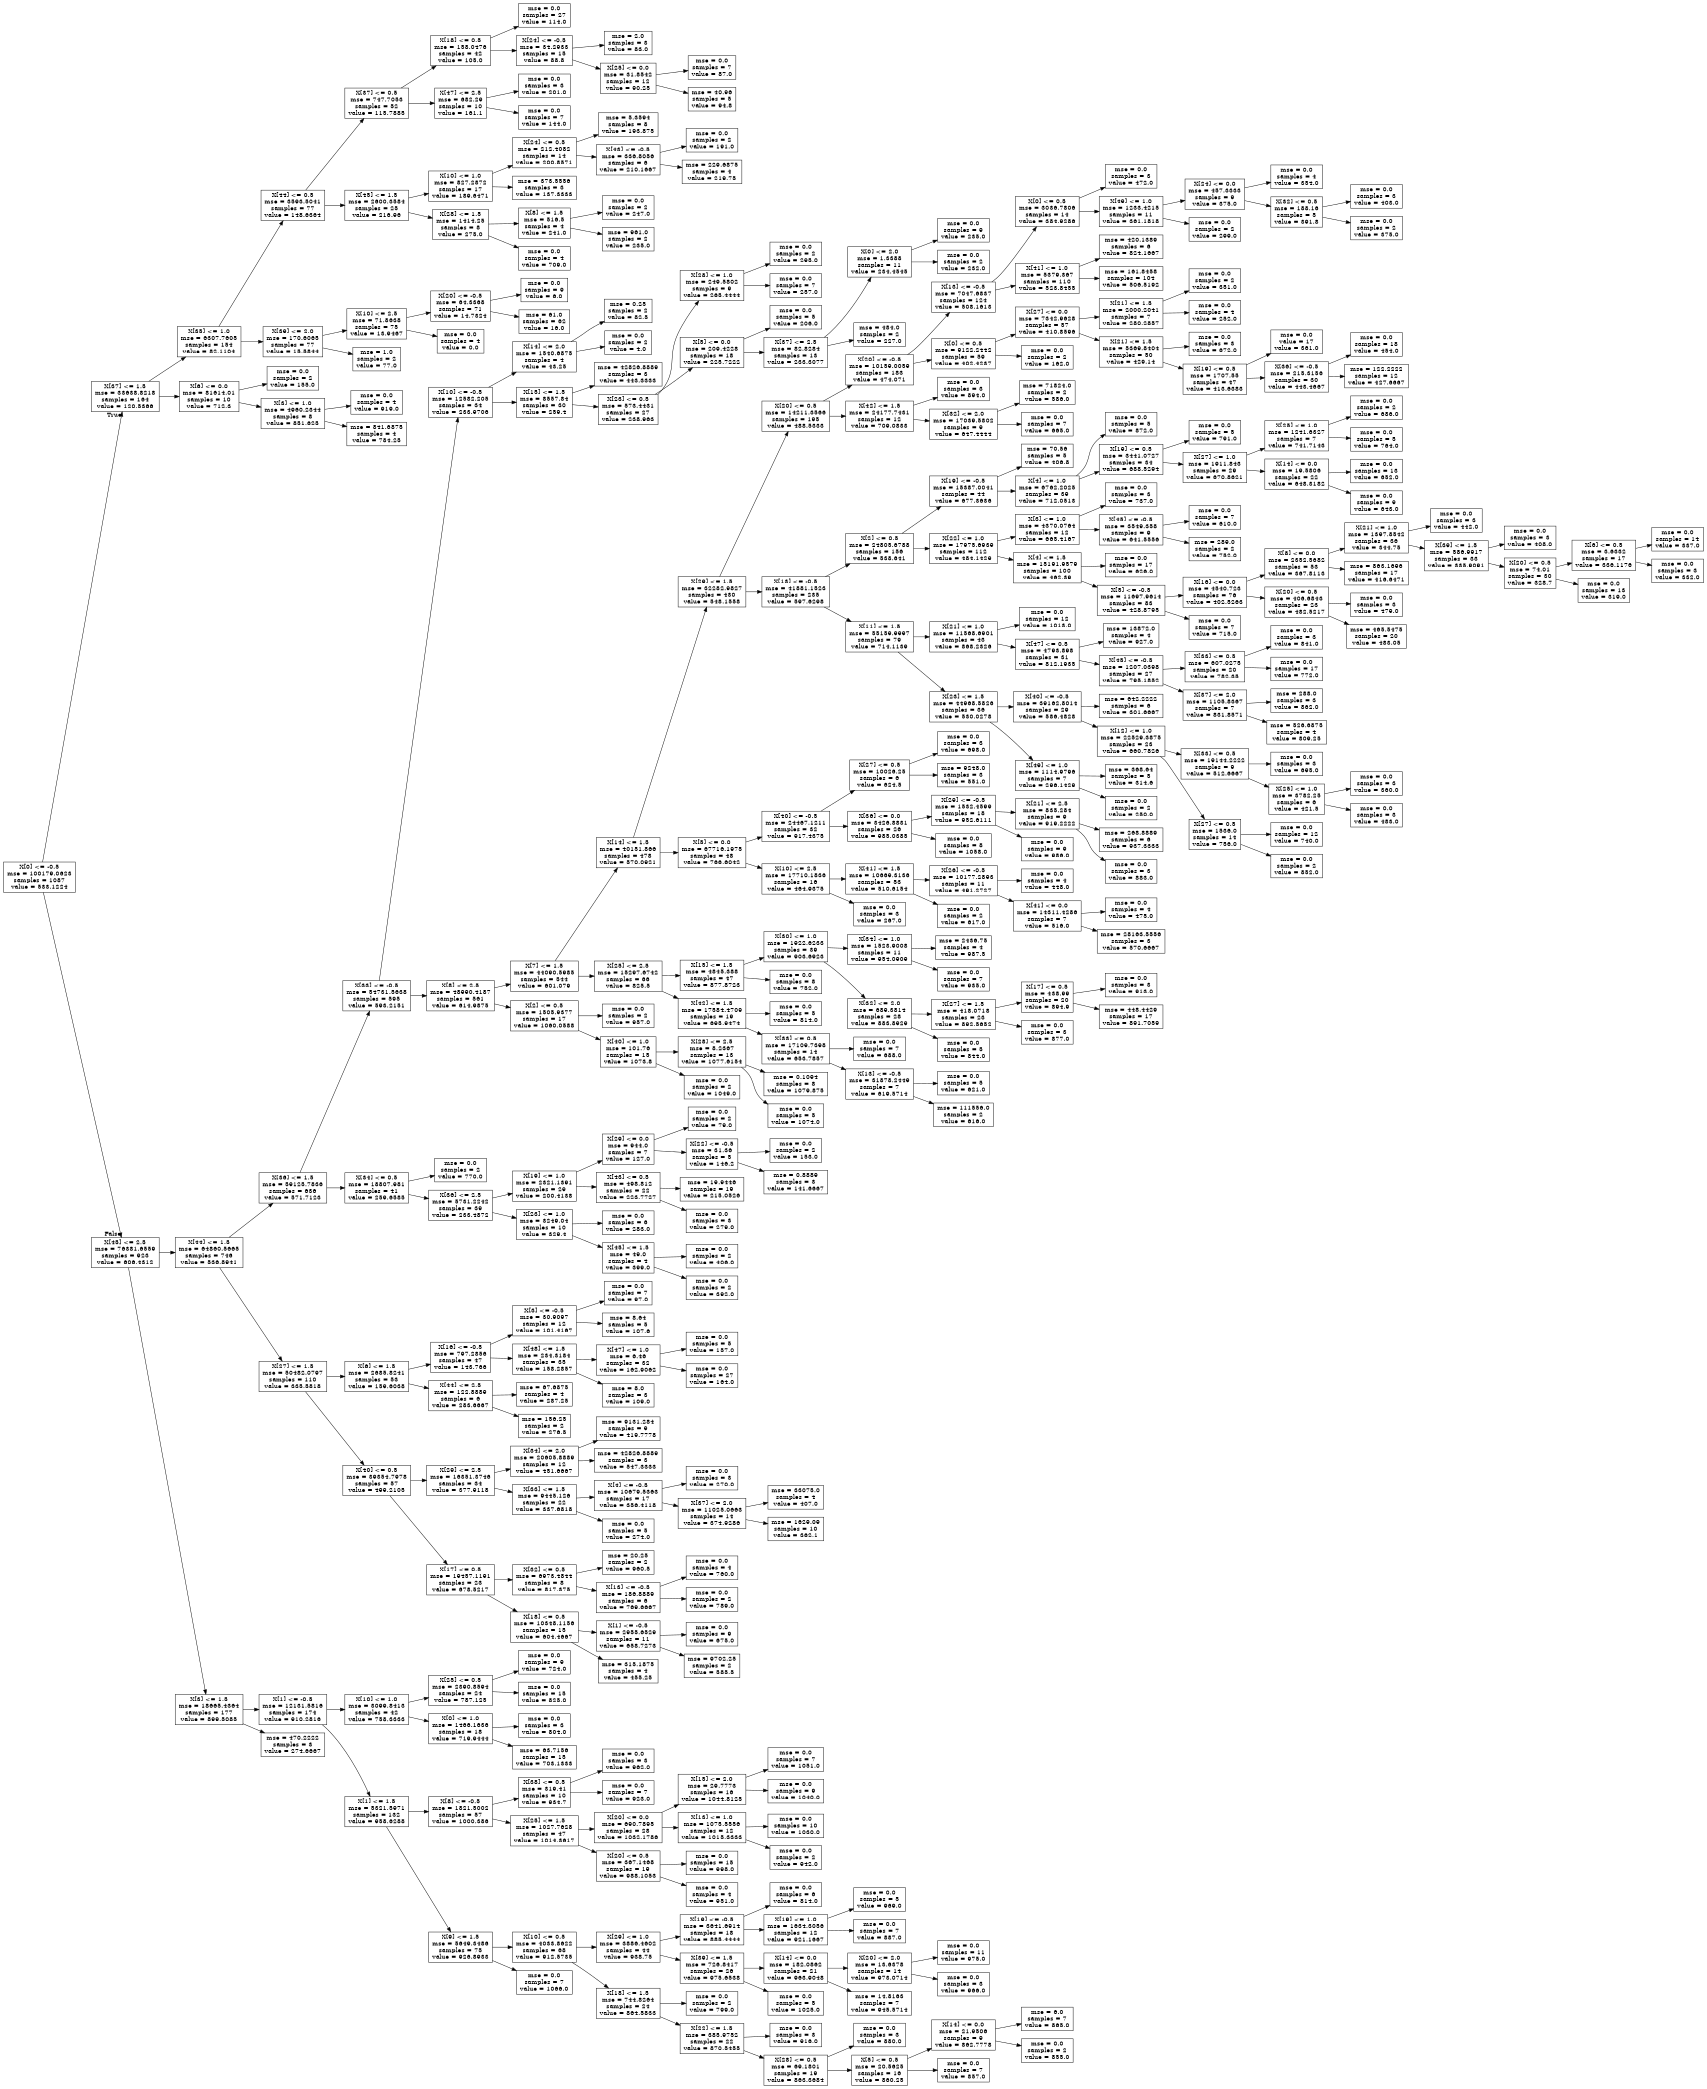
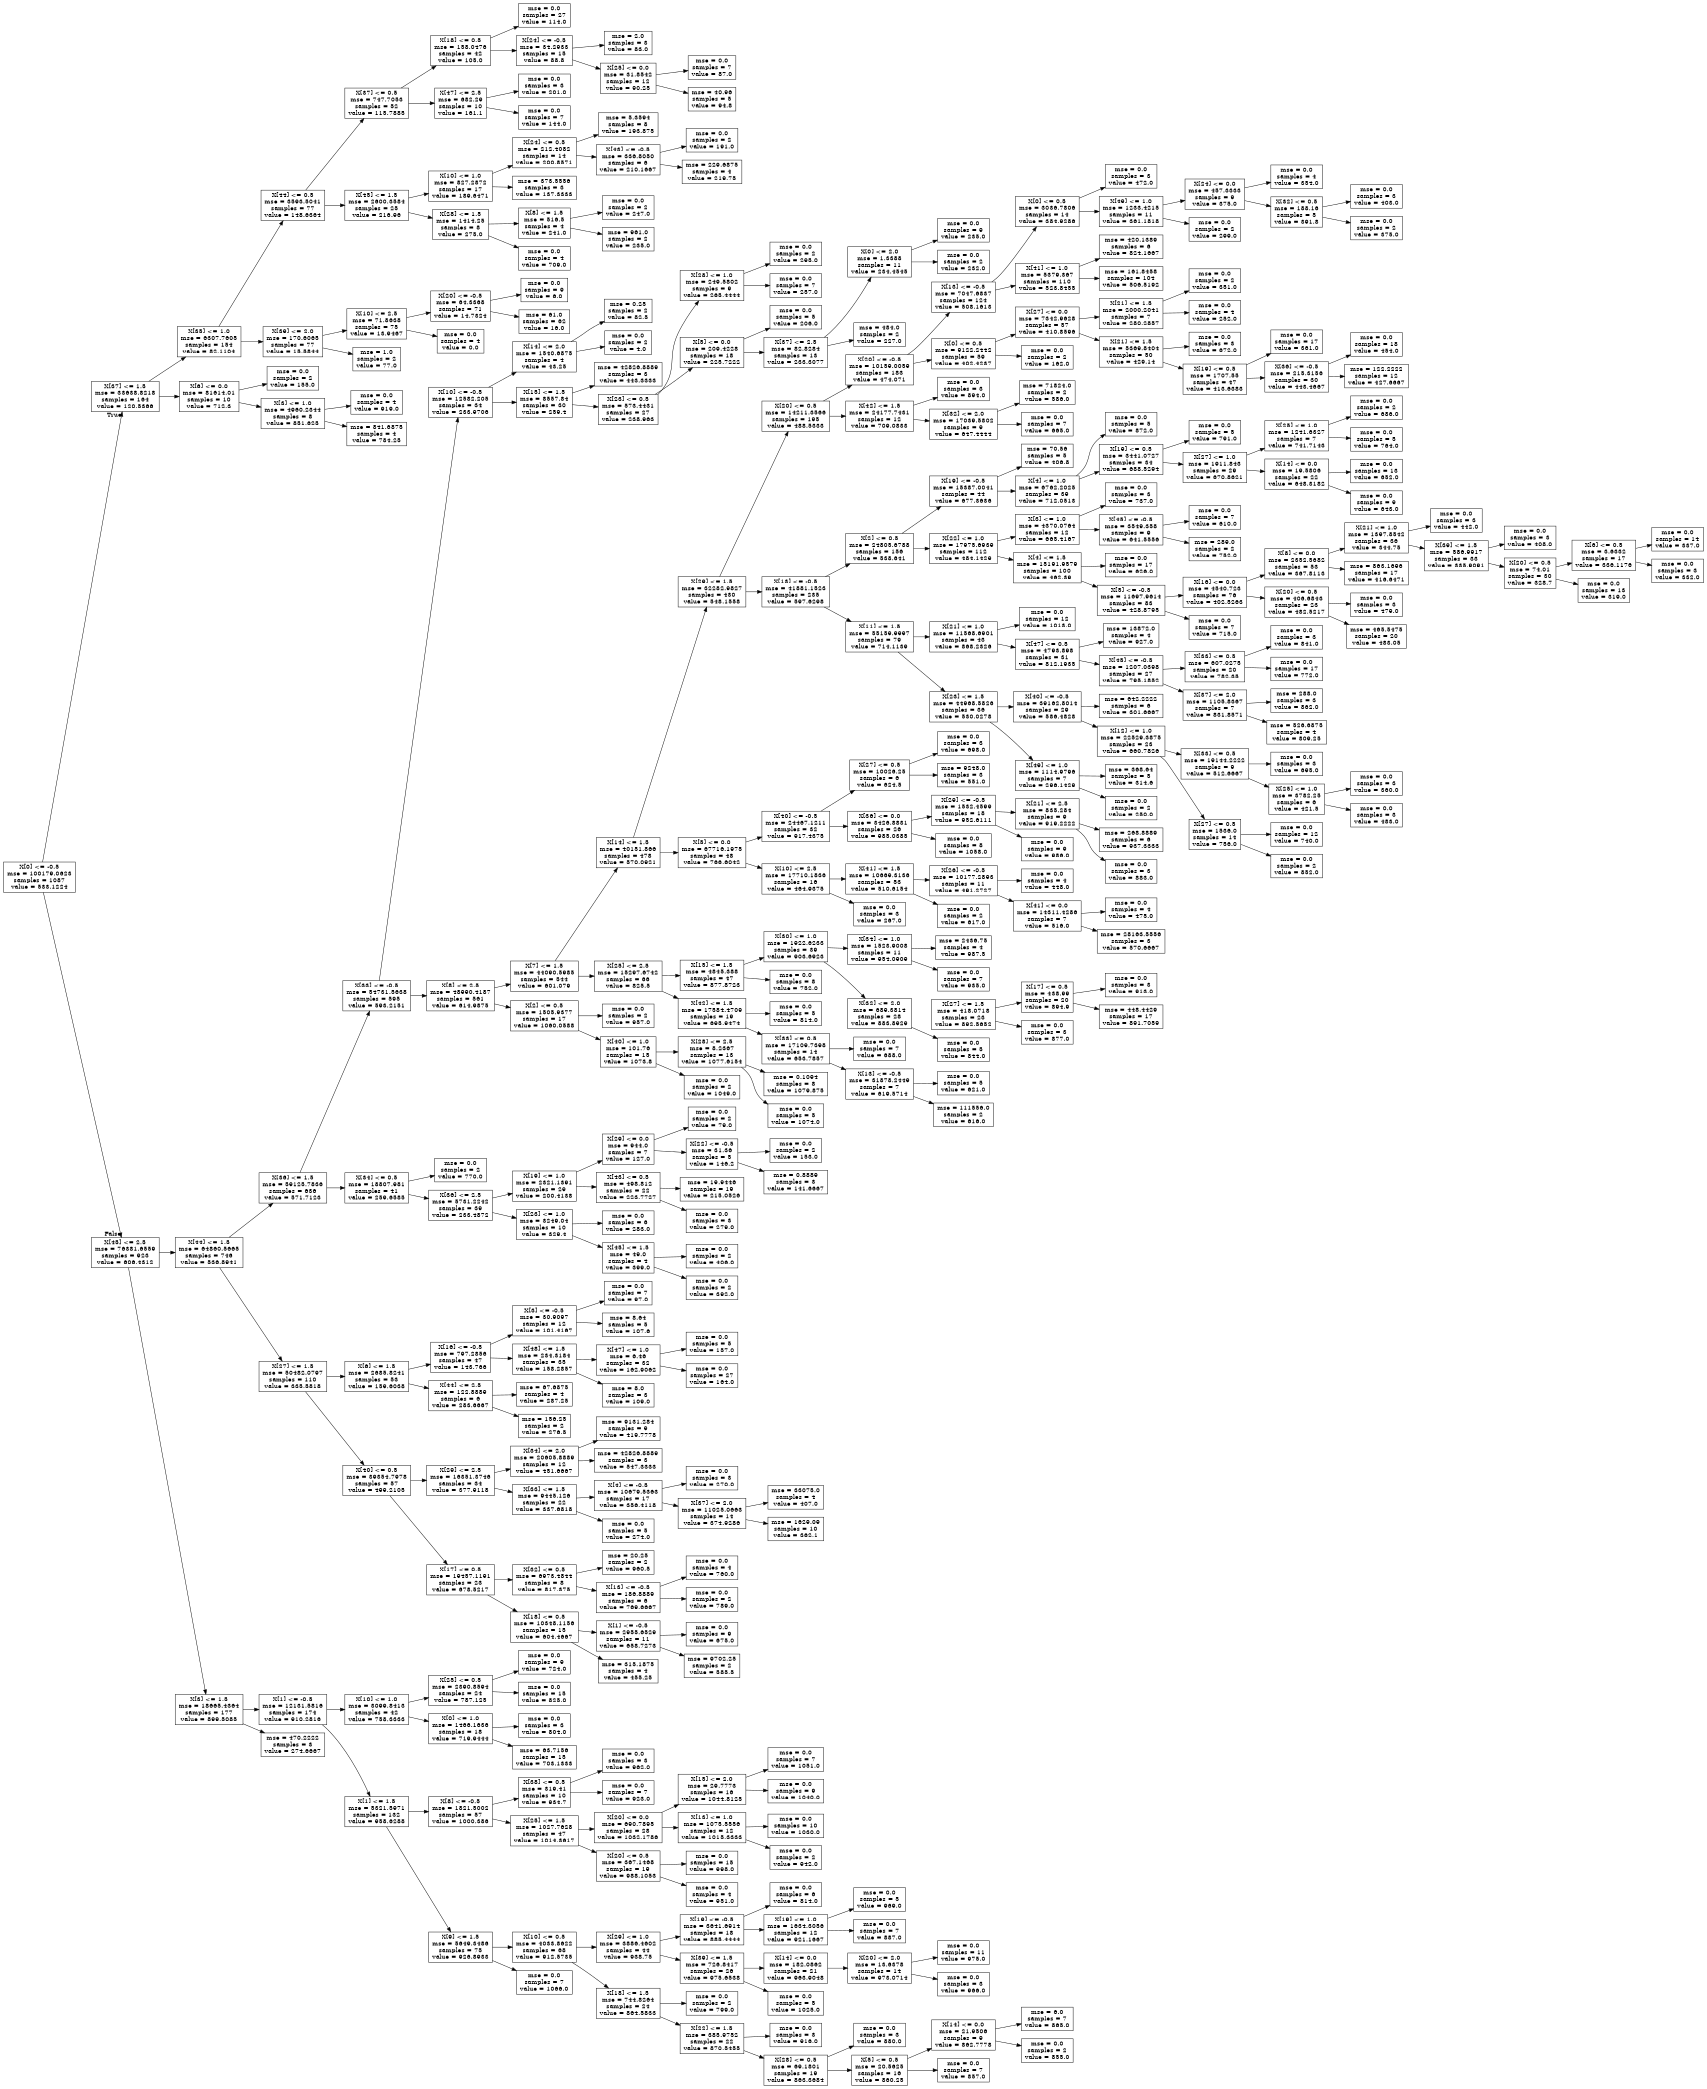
(628, 160) -> (628, 160)
(1297, 342) -> (1297, 342)
(919, 1014) -> none
(880, 2003) -> none
